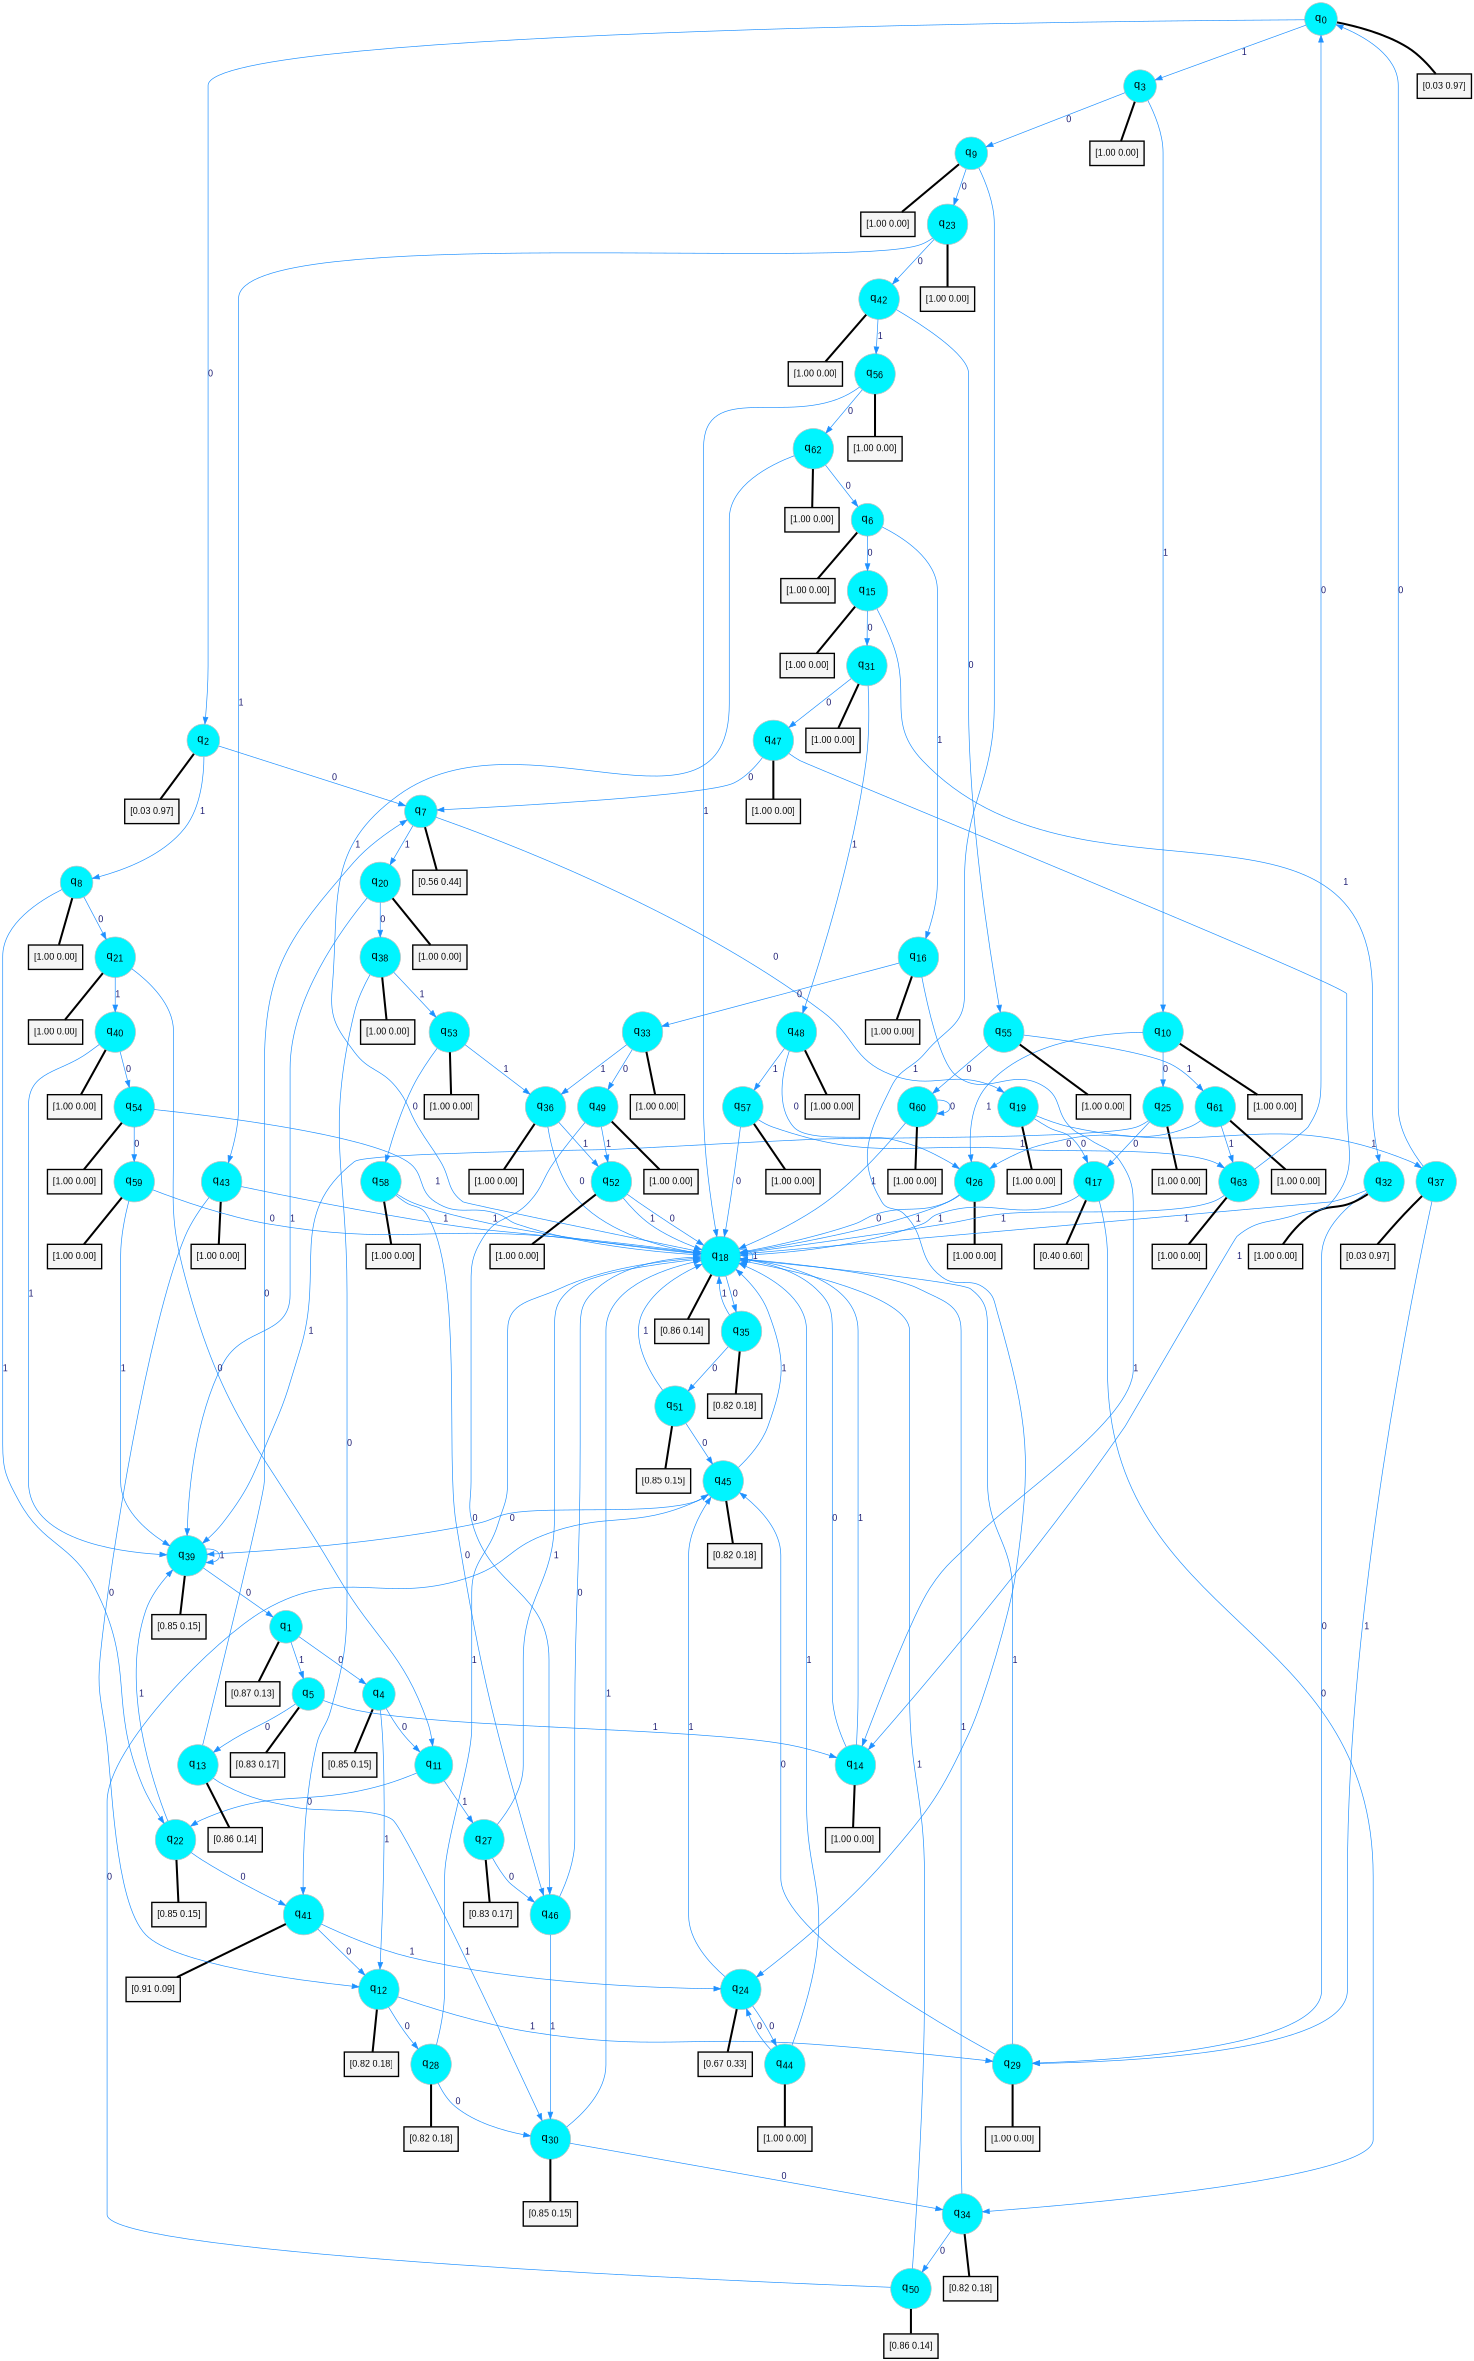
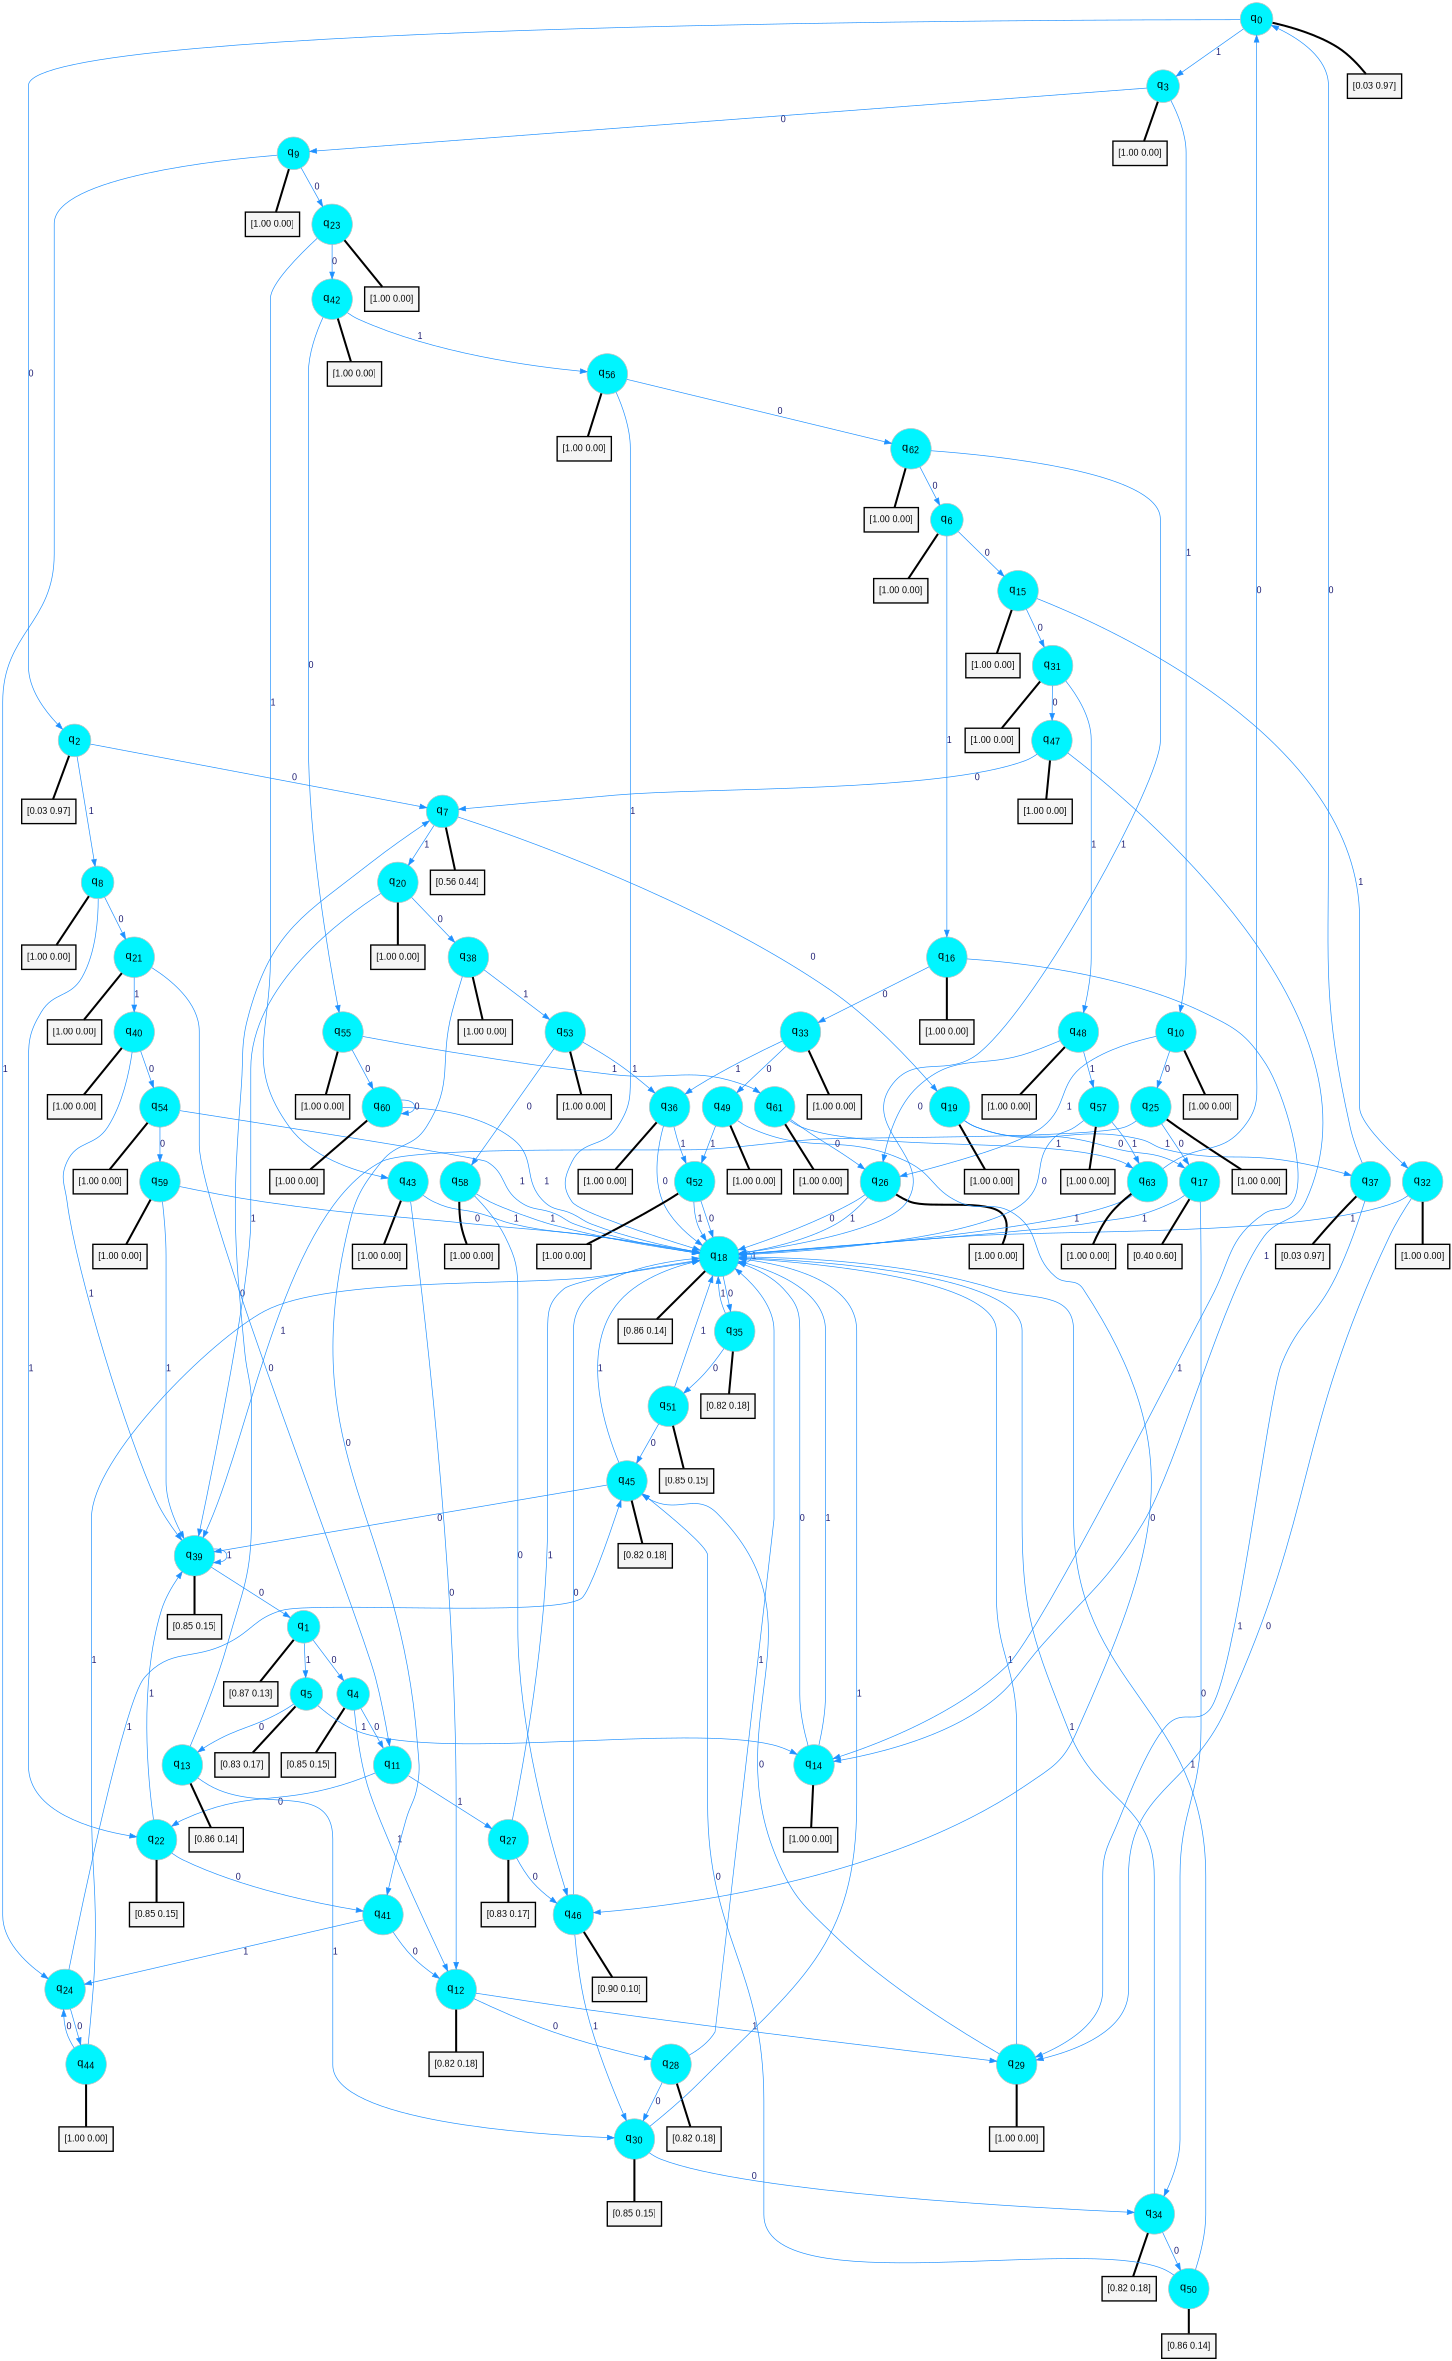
(153, 1989) -> none
none -> (619, 1989)
(725, 2064) -> none
